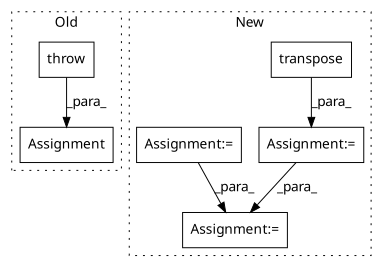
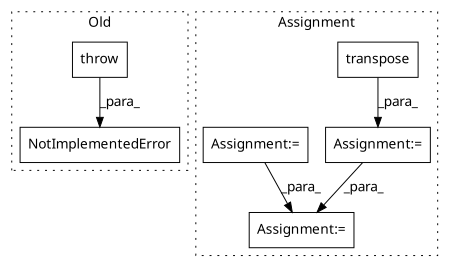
(250, 23) -> (317, 23)
(67, 145) -> (100, 145)
